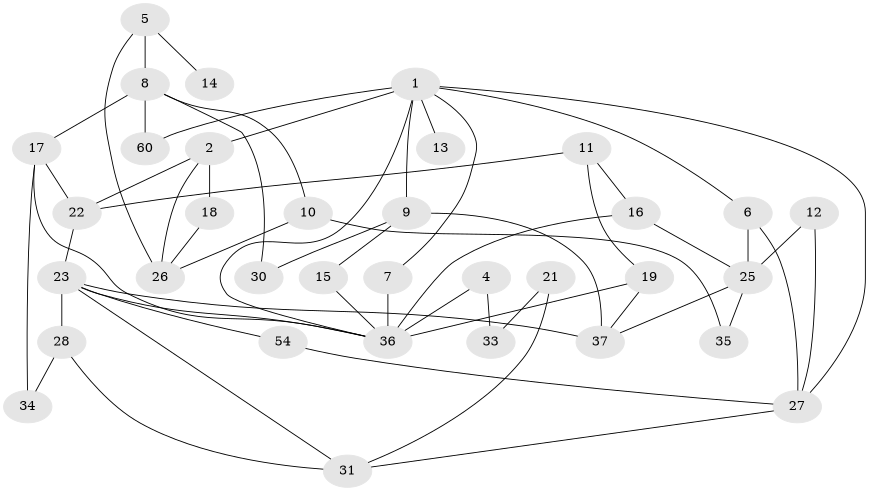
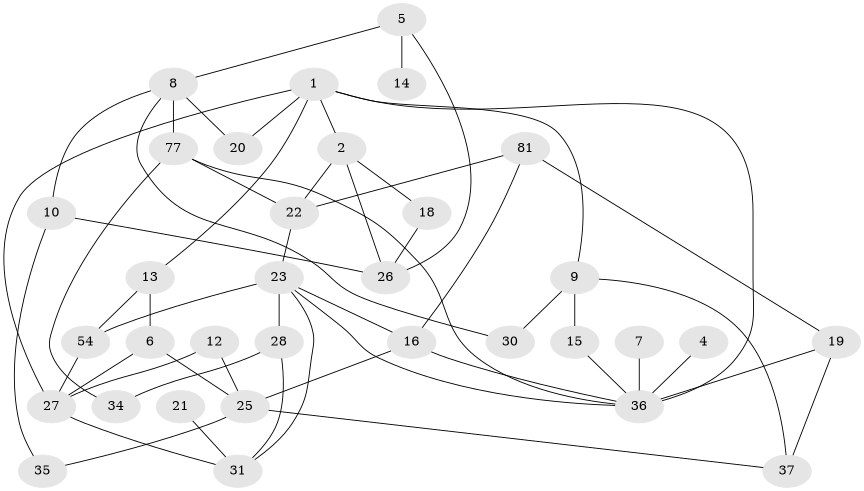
(594, 123) -> (150, 308)
(37, 149) -> (173, 149)
(145, 149) -> (238, 149)
(587, 149) -> (525, 149)
(468, 182) -> none
none -> (118, 310)
(331, 311) -> (345, 310)
(491, 342) -> none
